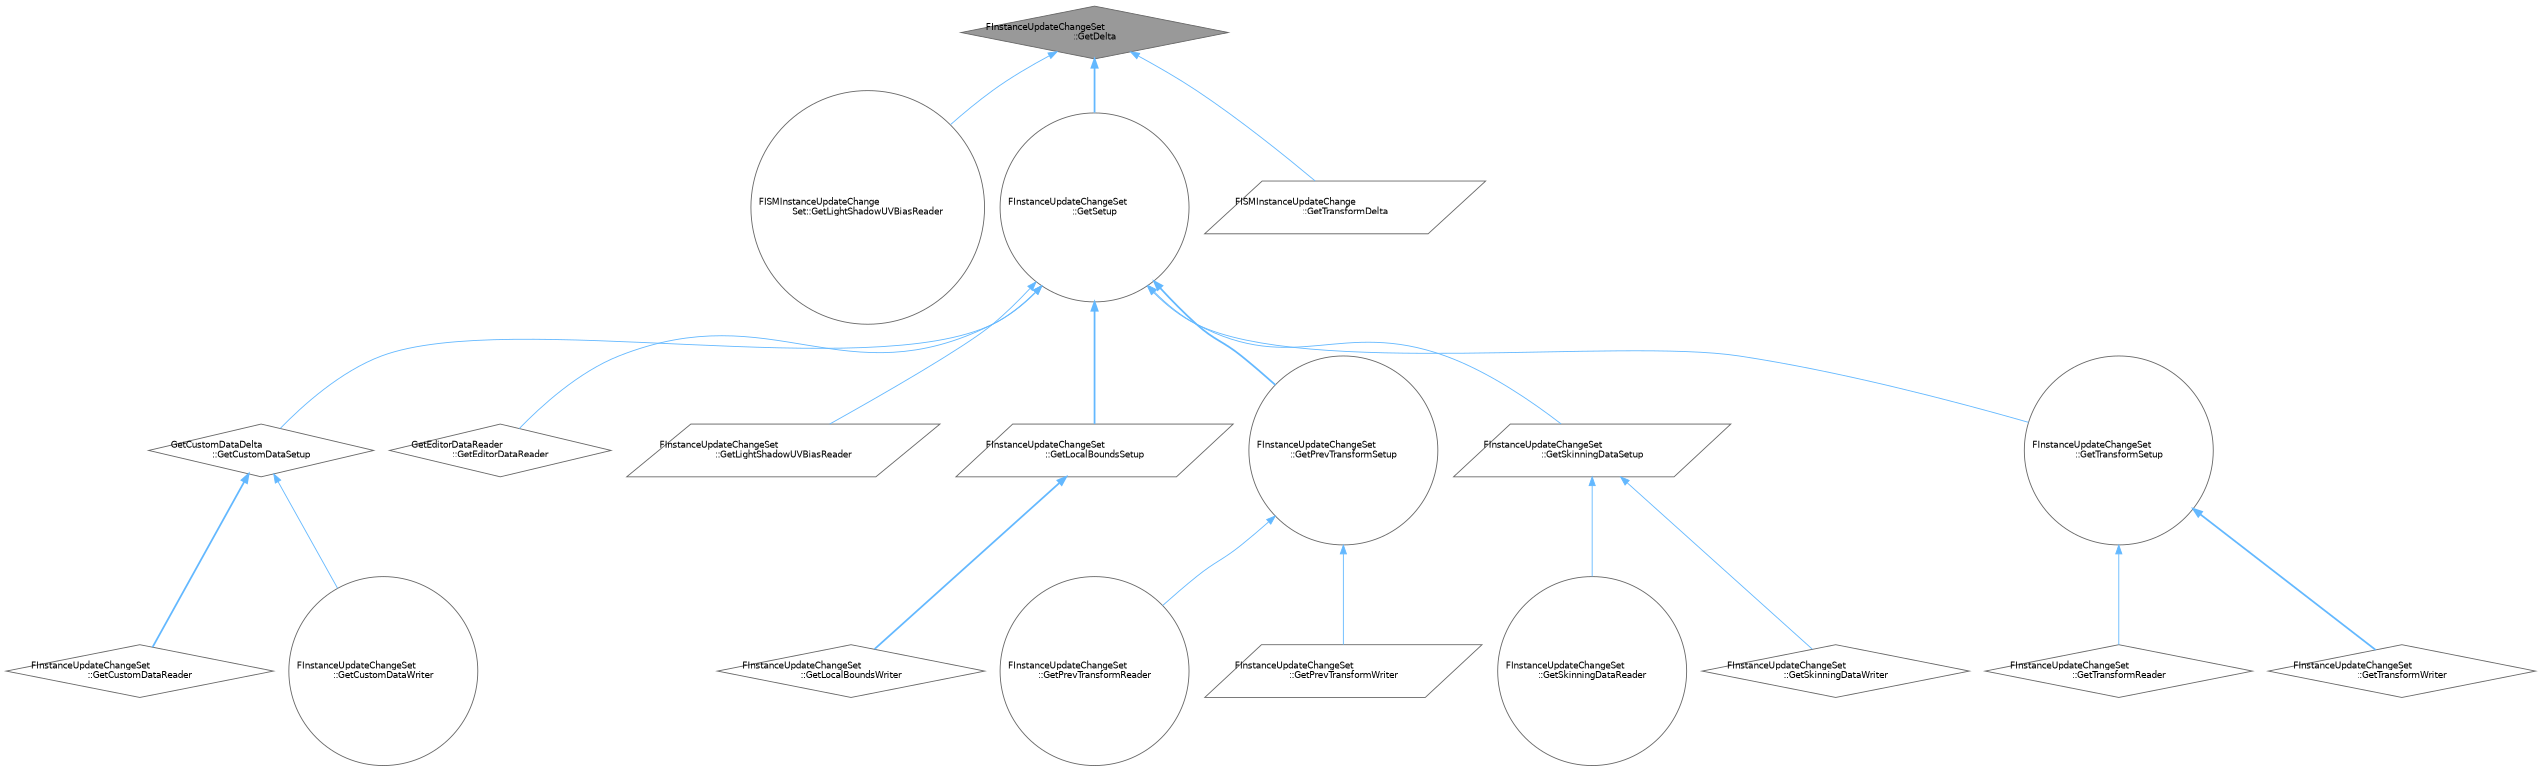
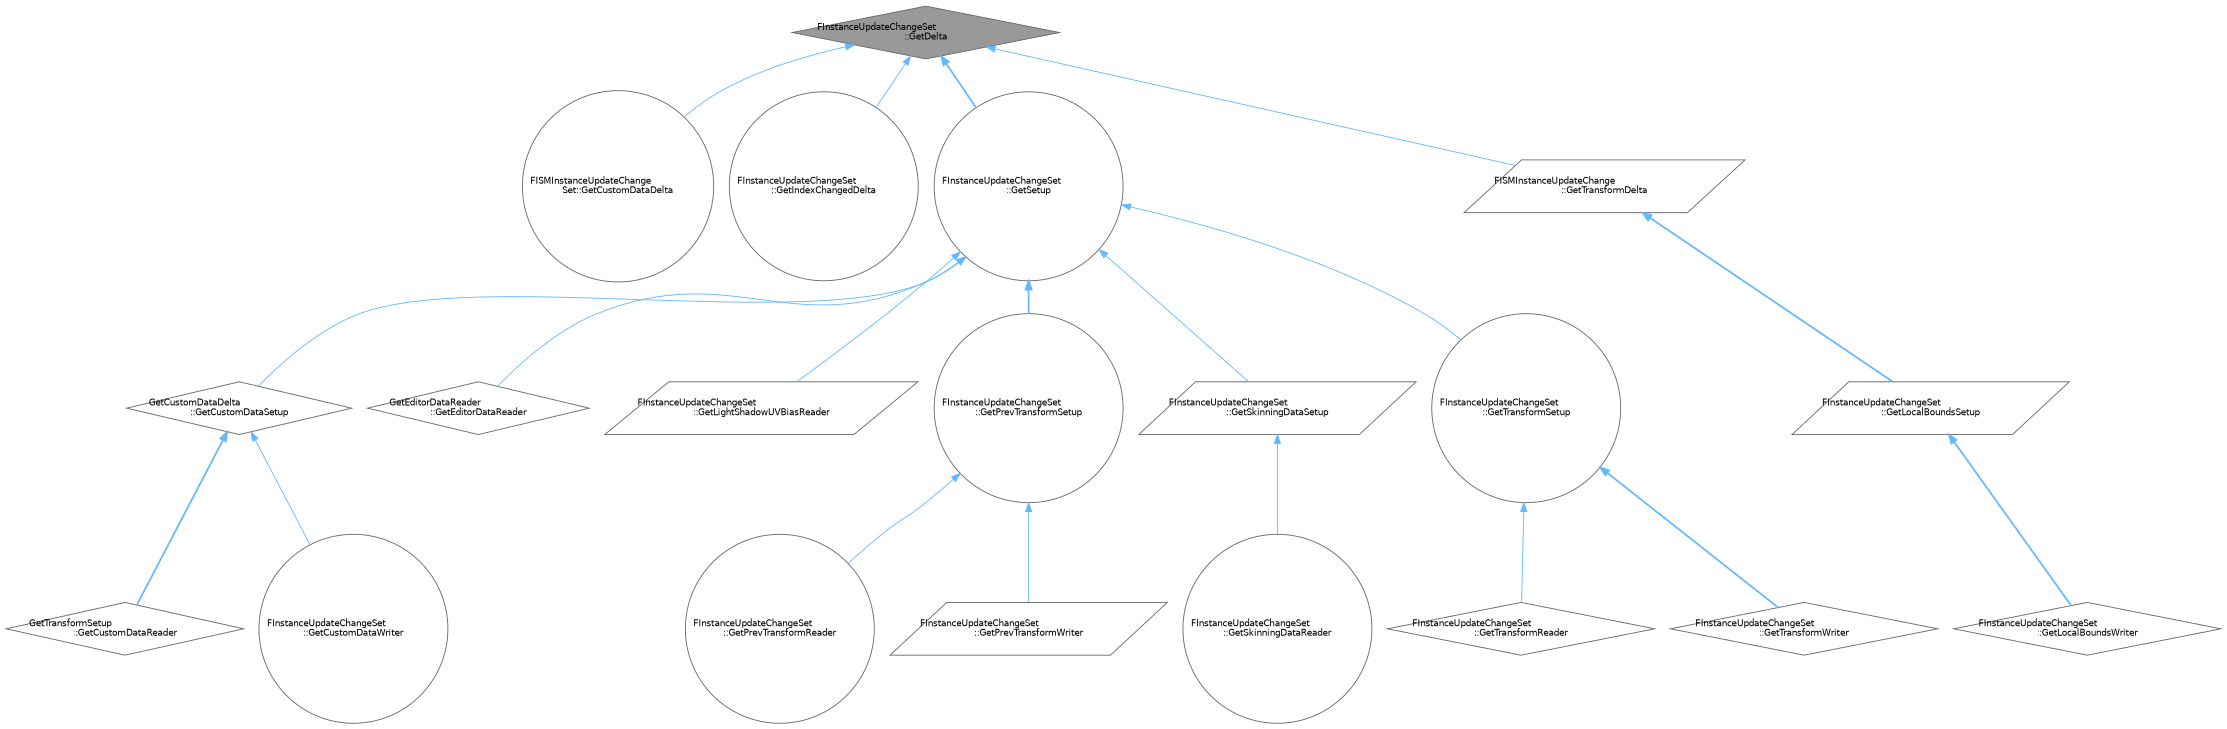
none -> (824, 186)
(868, 207) -> (618, 186)
(1095, 367) -> (1772, 300)
(140, 671) -> (125, 629)
(1836, 671) -> none
